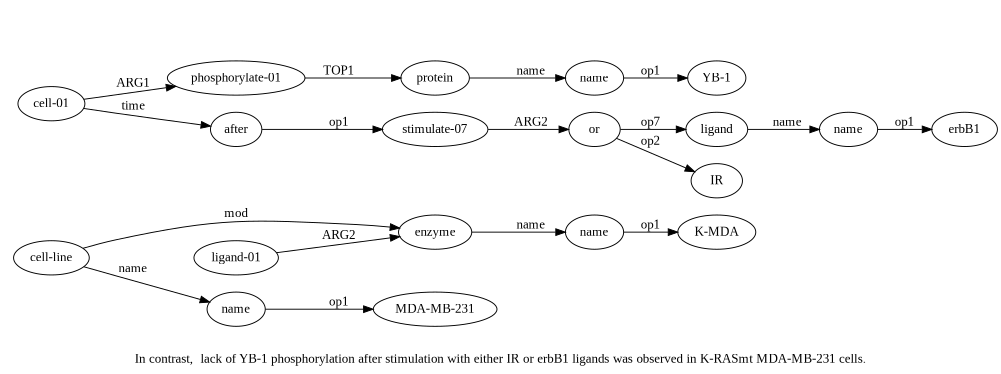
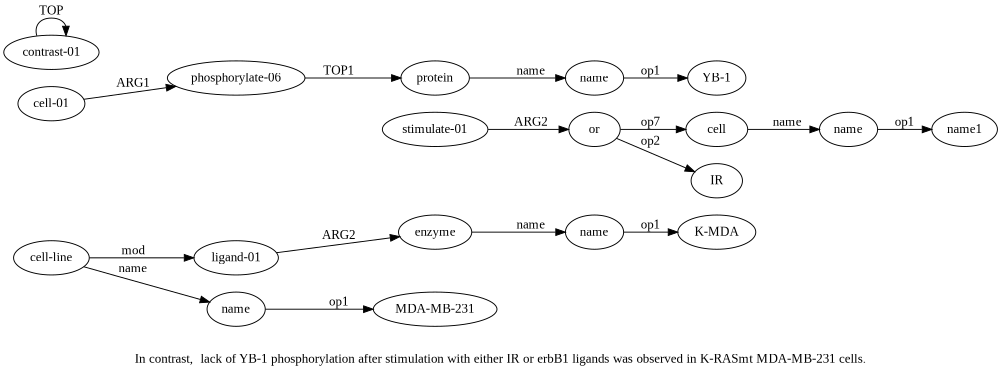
none -> (51, 52)
(236, 78) -> (236, 78)
(236, 129) -> none
(435, 129) -> (435, 129)
(717, 129) -> (717, 129)
(965, 129) -> (965, 129)
(235, 222) -> (137, 258)
